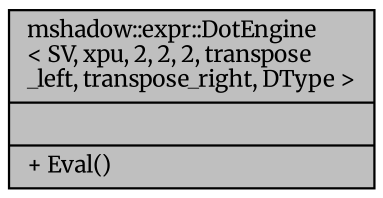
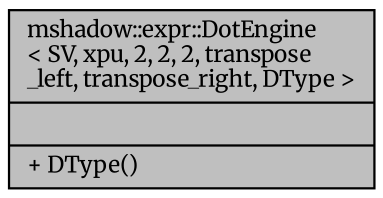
(70, 166) -> (83, 166)
